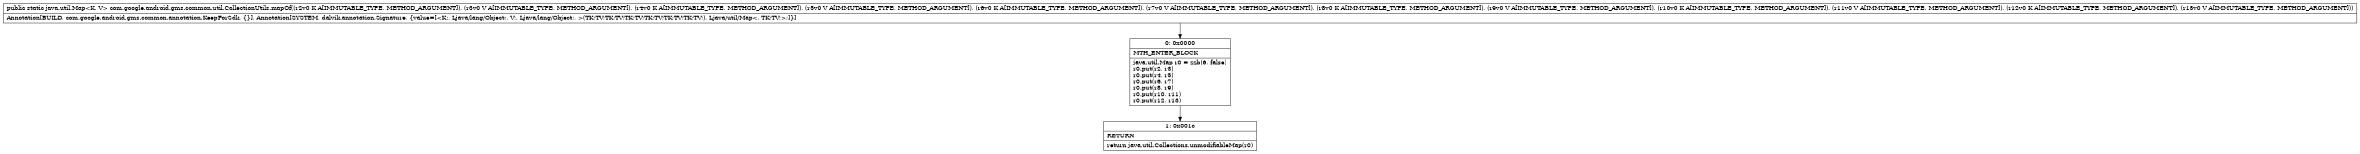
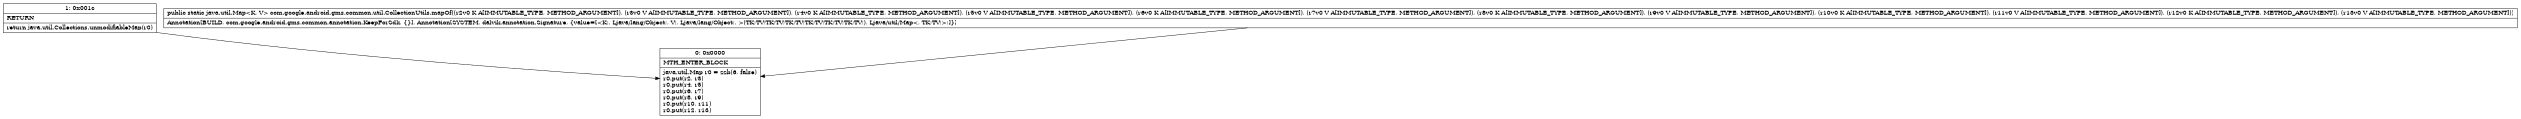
(1180, 111) -> (405, 59)
